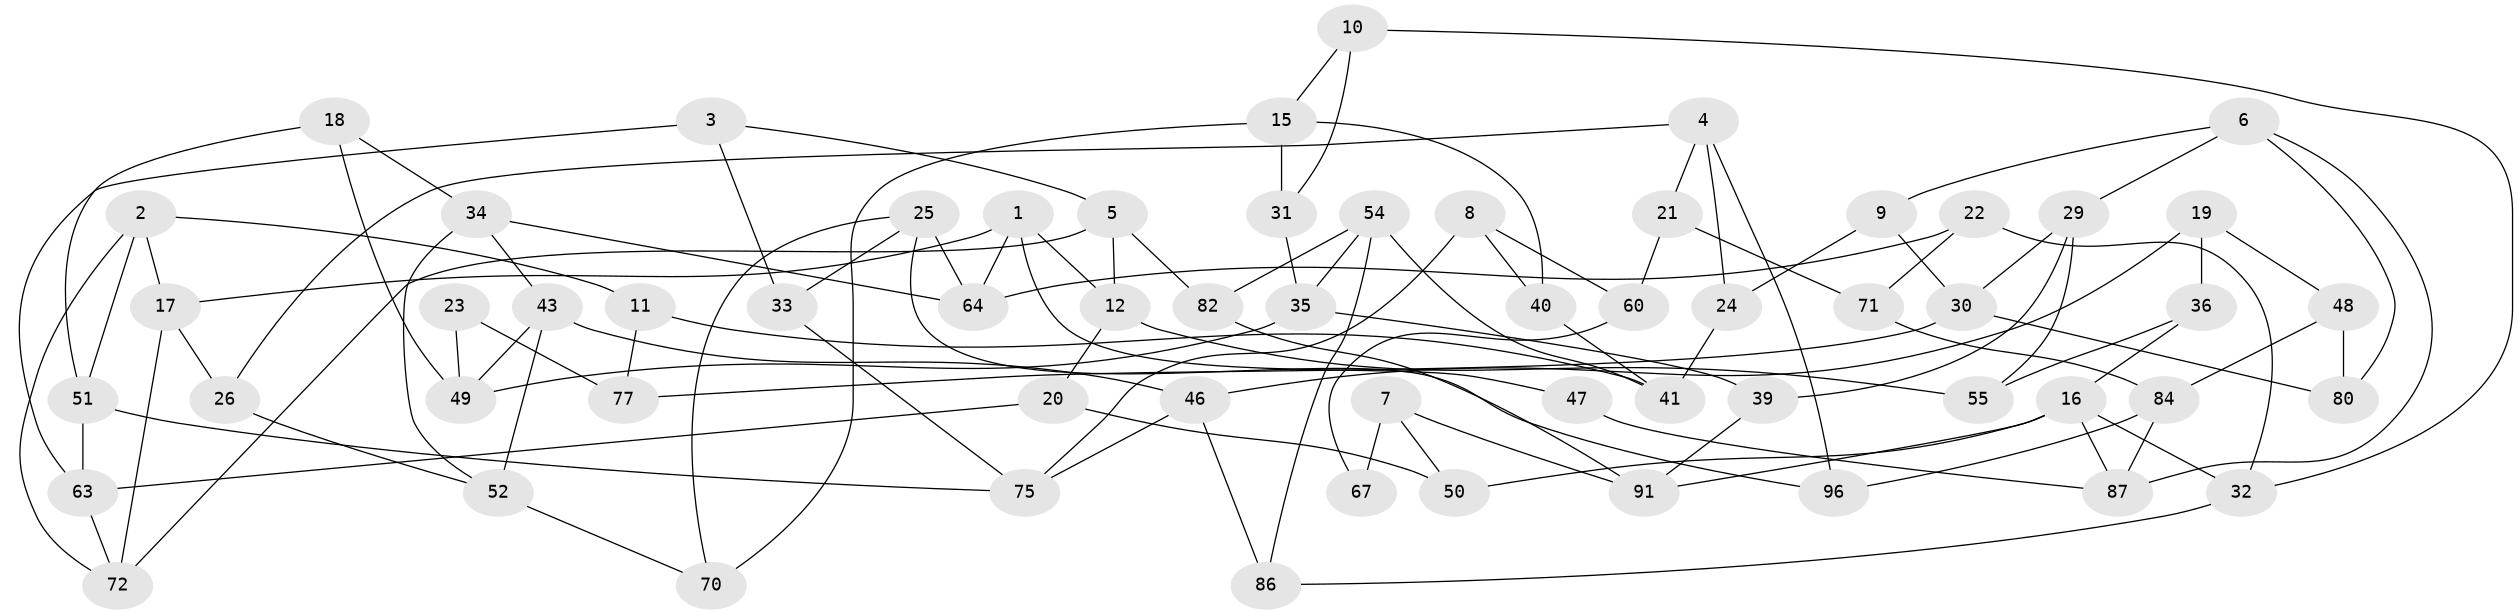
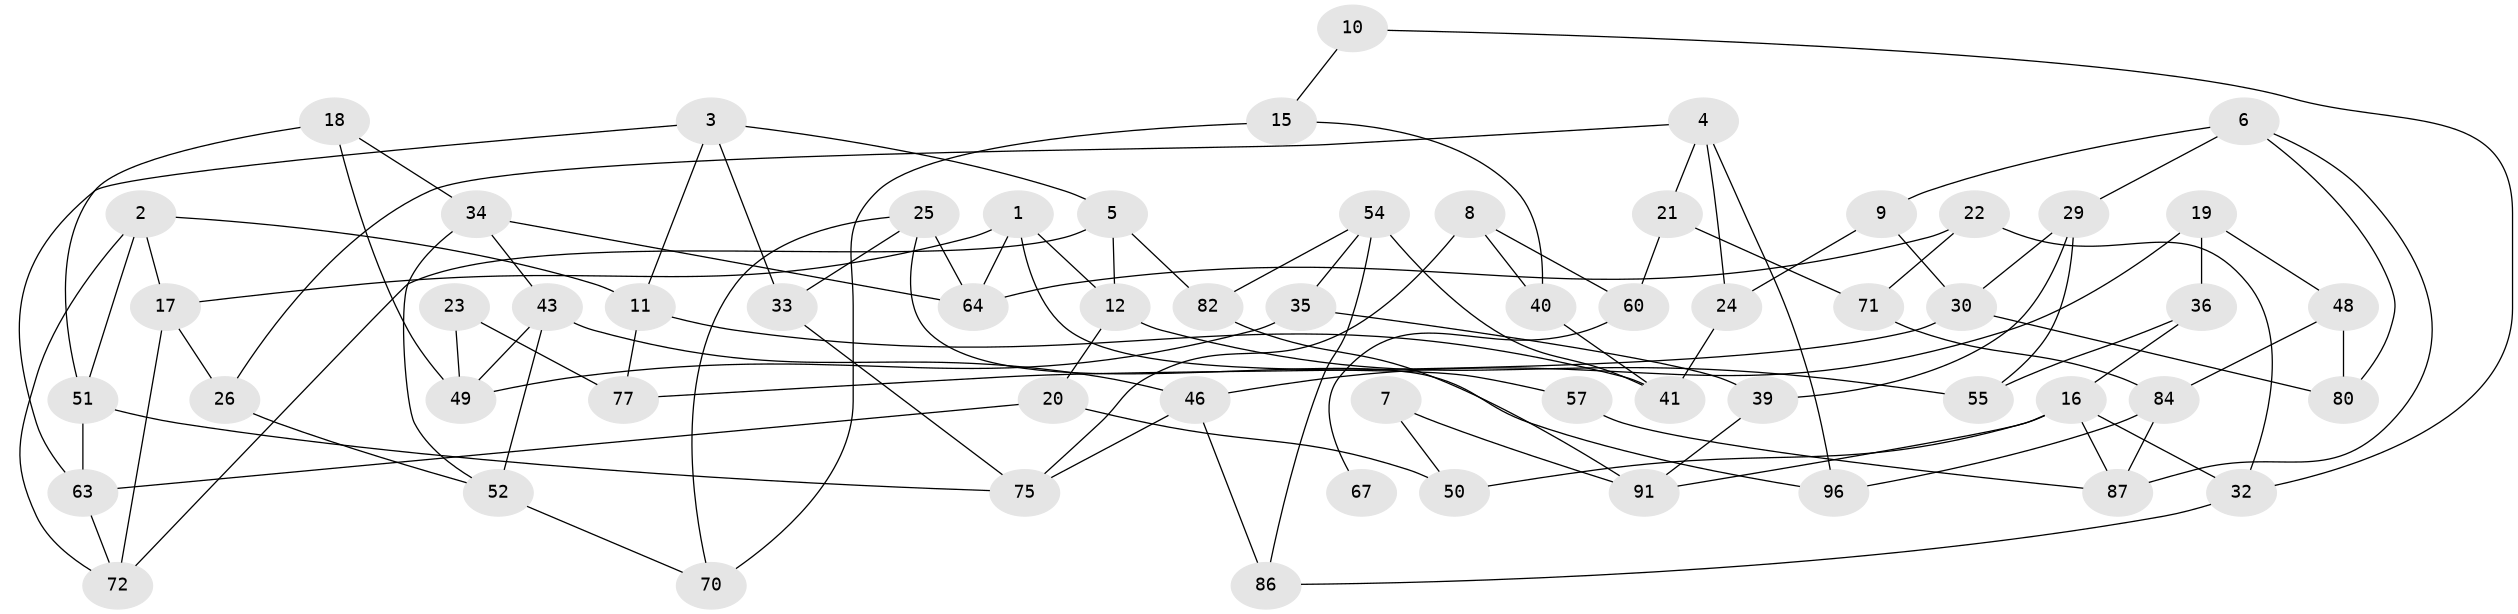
none -> (676, 214)
(1282, 214) -> none
(1577, 400) -> (1577, 400)
(1374, 447) -> none
